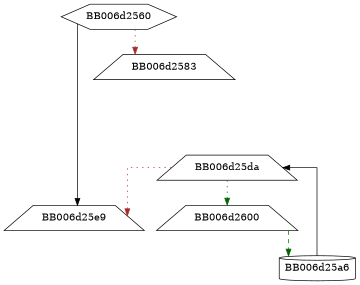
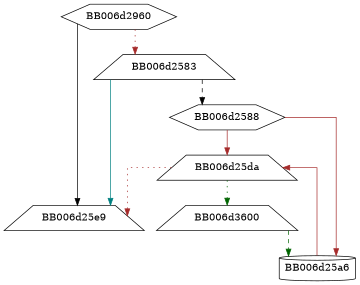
(119, 17) -> (119, 17)
none -> (227, 117)
none -> (111, 139)
(317, 198) -> (317, 198)
(227, 218) -> (227, 218)
